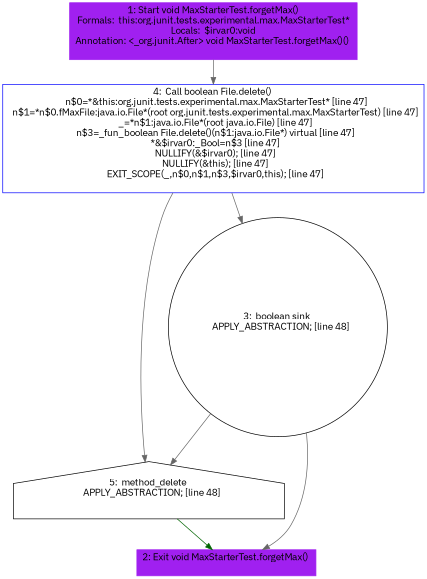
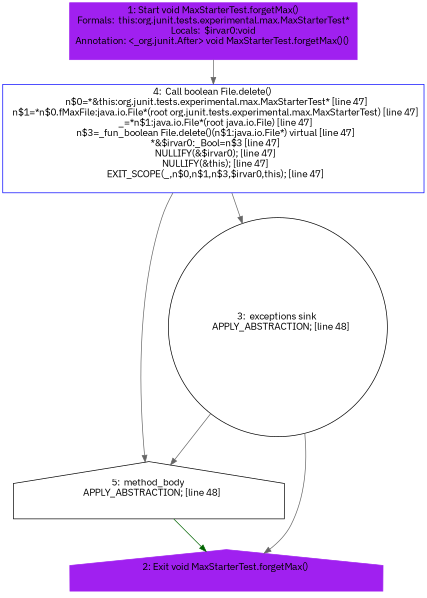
(278, 327) -> (278, 327)
(149, 493) -> (149, 493)
(226, 563) -> (226, 573)
